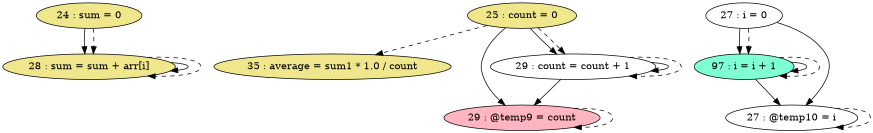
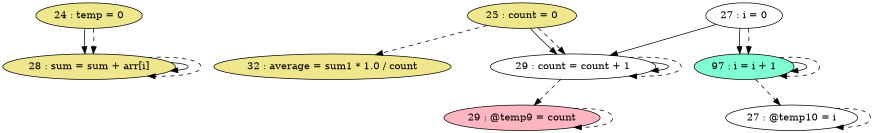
(89, 16) -> (89, 16)
(824, 51) -> (667, 39)
(482, 63) -> none
(333, 67) -> (333, 67)
(550, 90) -> (550, 90)
(765, 90) -> (765, 90)
